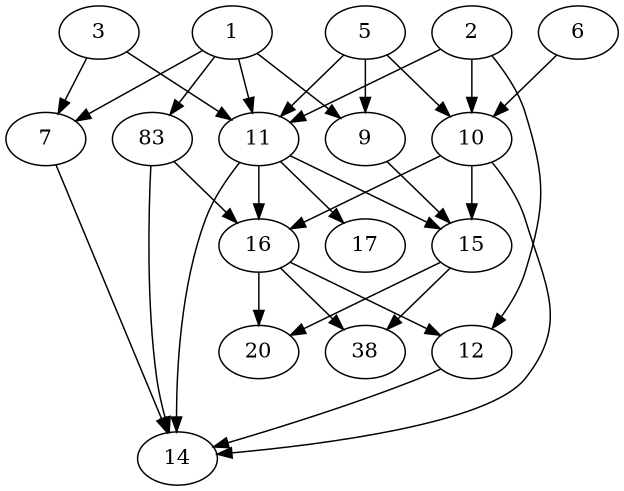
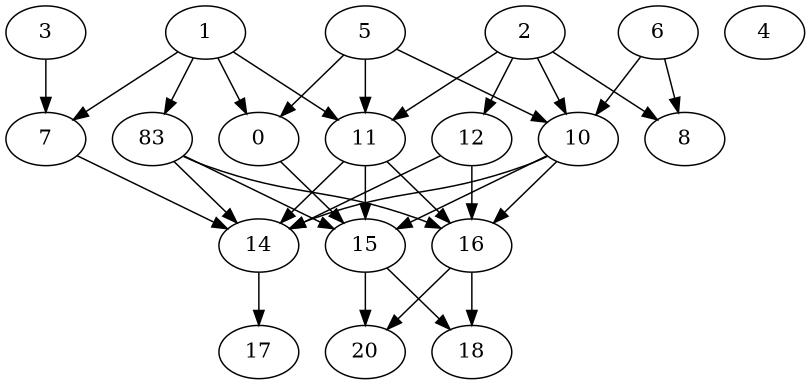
none -> (765, 33)
(173, 82) -> none
(365, 139) -> (259, 139)
none -> (685, 139)
(307, 187) -> (259, 292)
none -> (255, 191)
(355, 294) -> (472, 185)
(365, 352) -> (472, 352)
